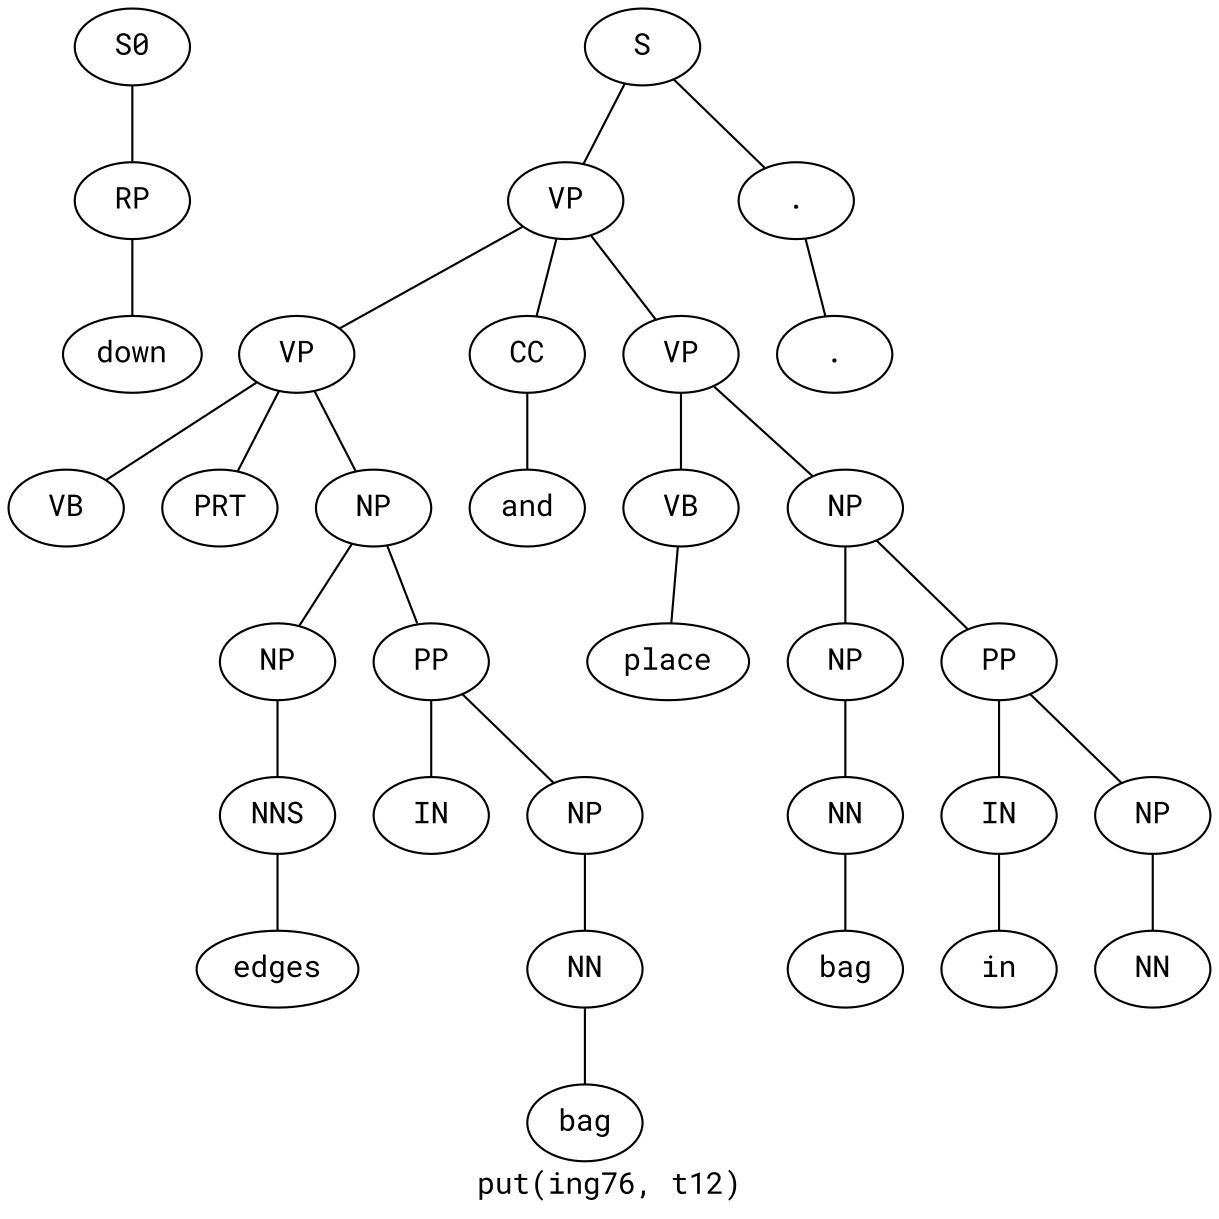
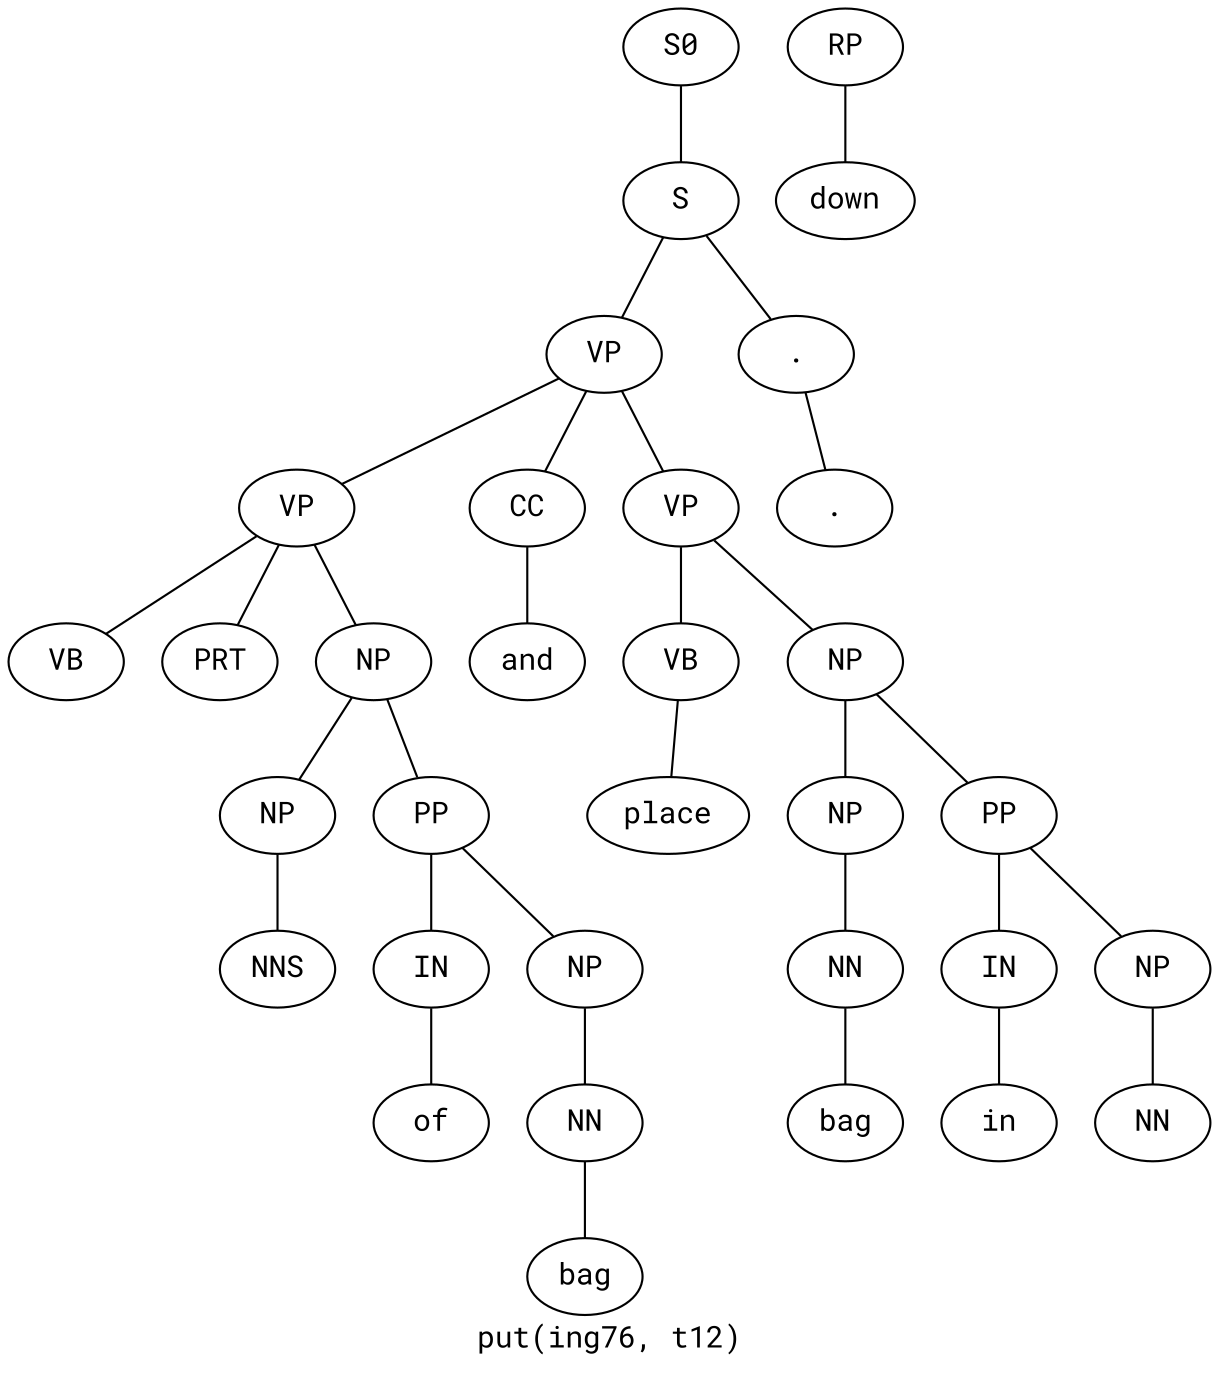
(132, 124) -> (681, 124)
(278, 969) -> none
none -> (431, 1123)
